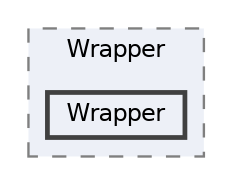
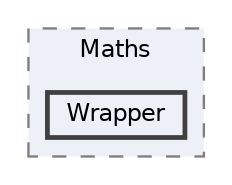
(116, 51) -> (116, 51)
